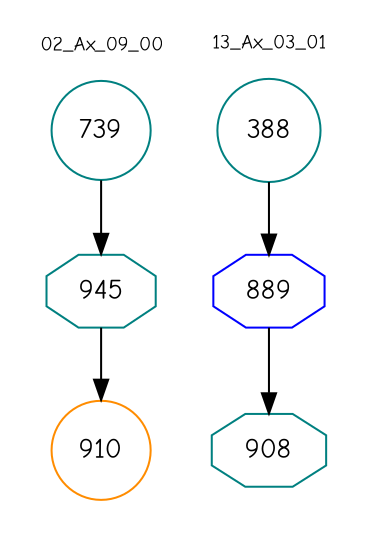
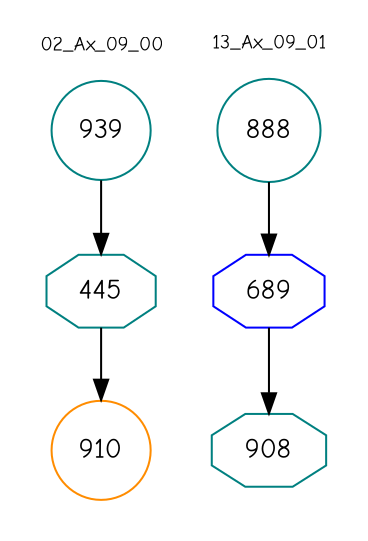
(270, 43) -> (270, 43)
(101, 130) -> (101, 130)
(269, 130) -> (269, 130)
(101, 291) -> (101, 291)
(269, 291) -> (269, 291)
